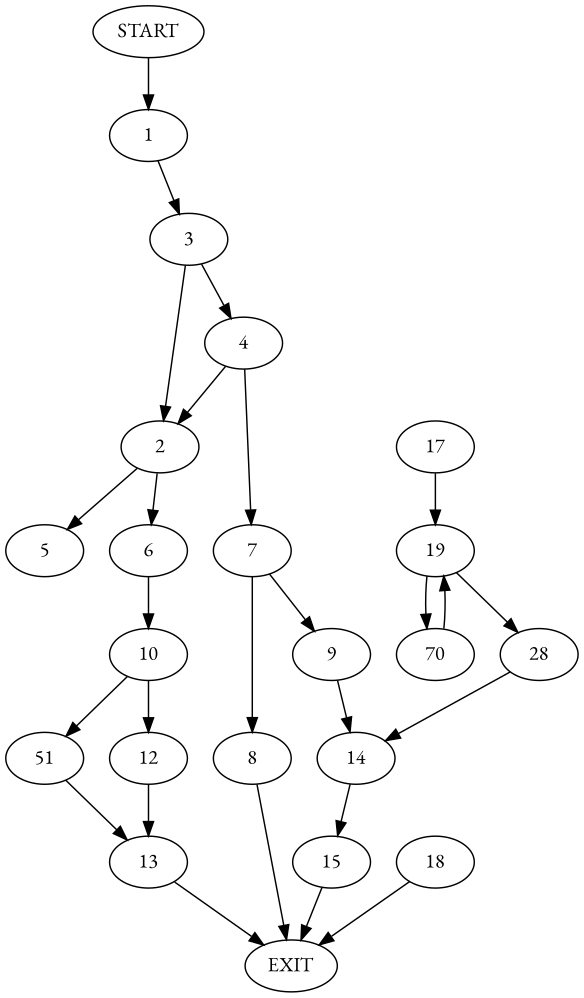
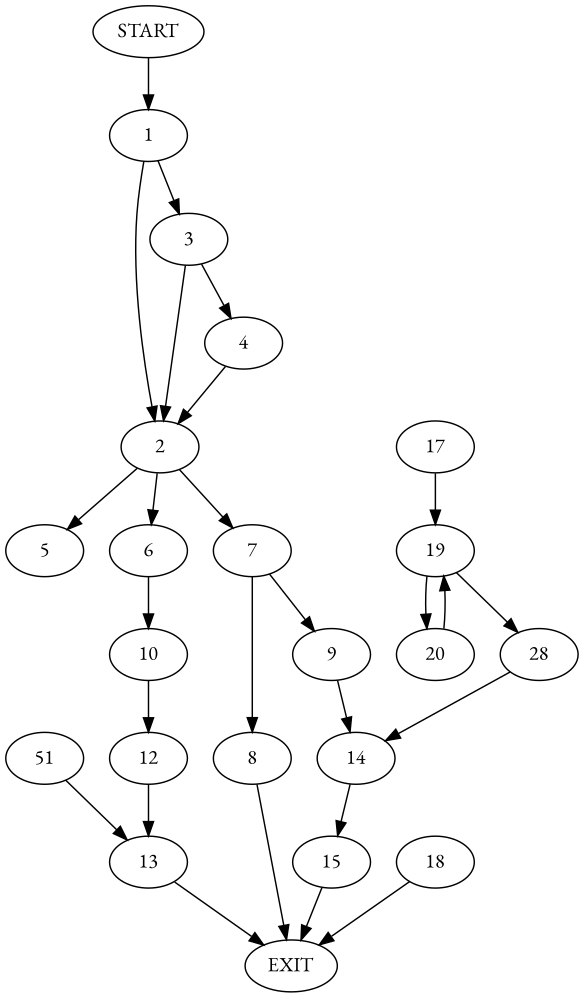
none -> (137, 284)
(248, 440) -> (201, 493)
(435, 655) -> (435, 655)
(102, 701) -> none
